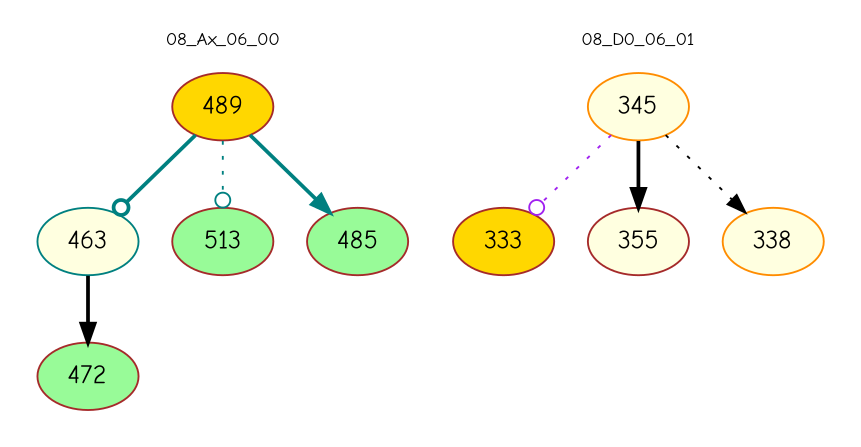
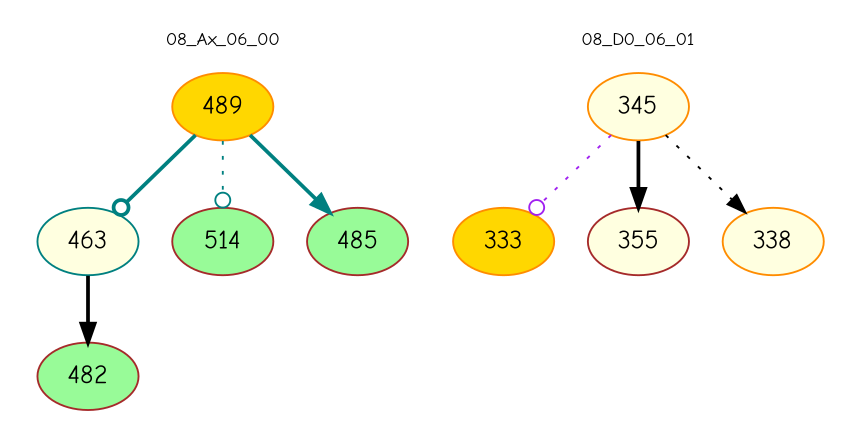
(223, 107) -> (223, 107)
(223, 242) -> (223, 242)
(504, 242) -> (504, 242)
(88, 376) -> (88, 376)
